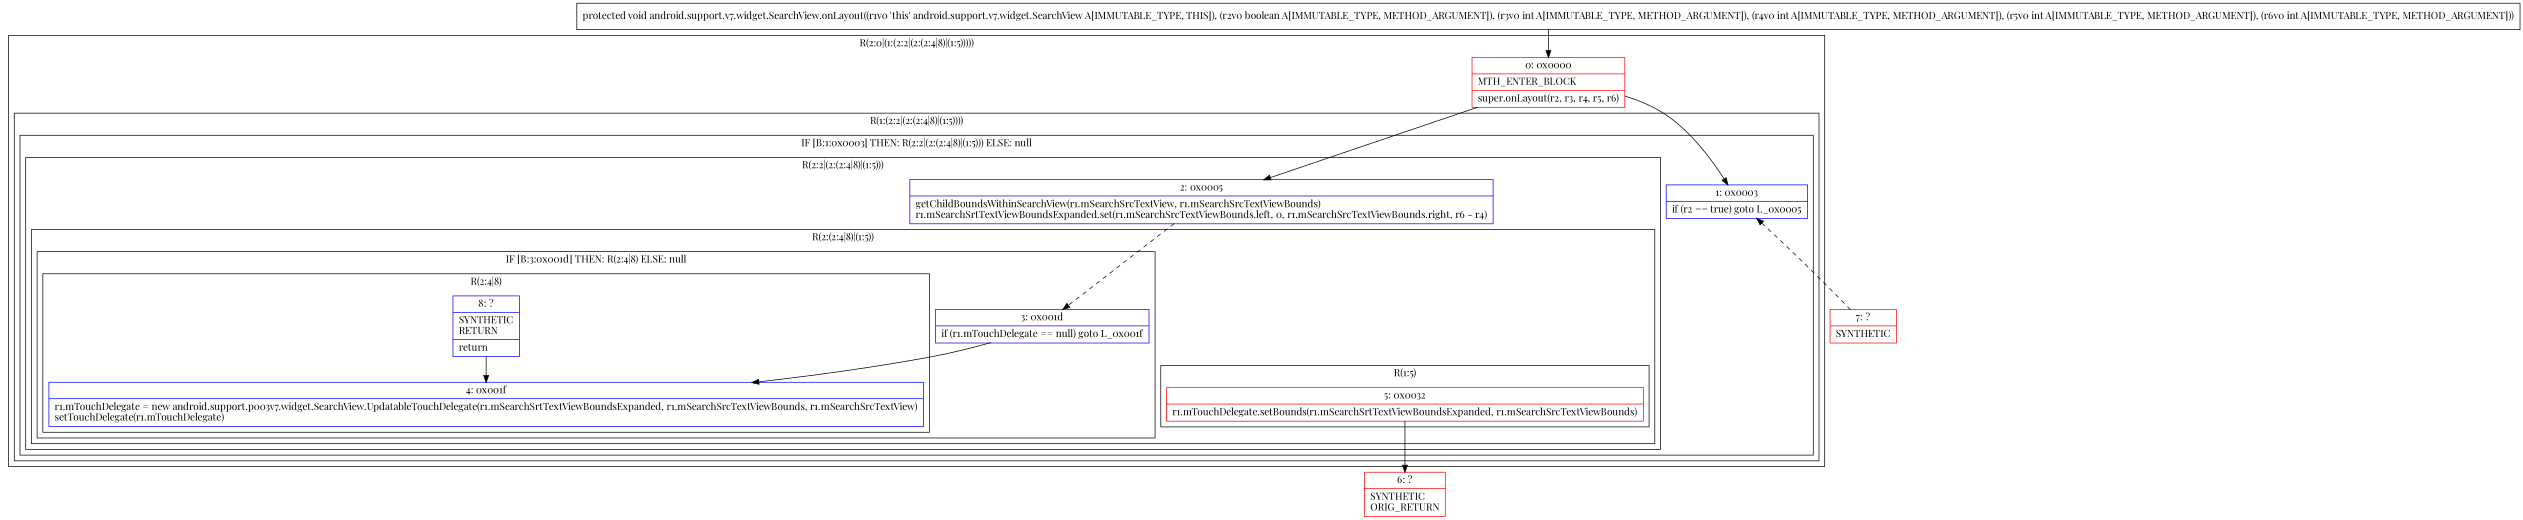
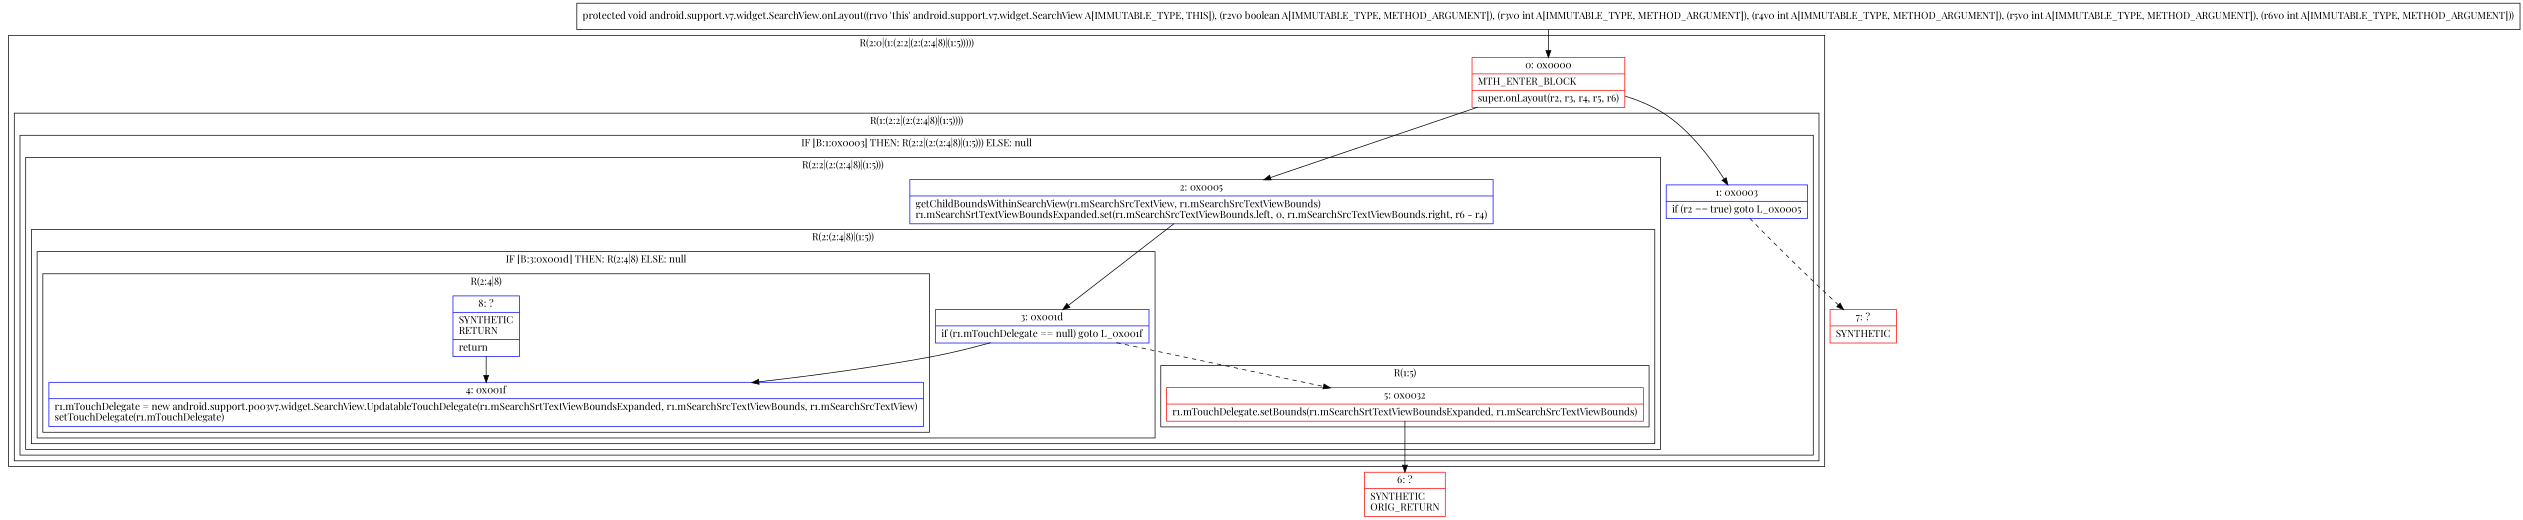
(1121, 264) -> (1121, 264)
(1807, 266) -> (1793, 262)
none -> (1199, 360)
